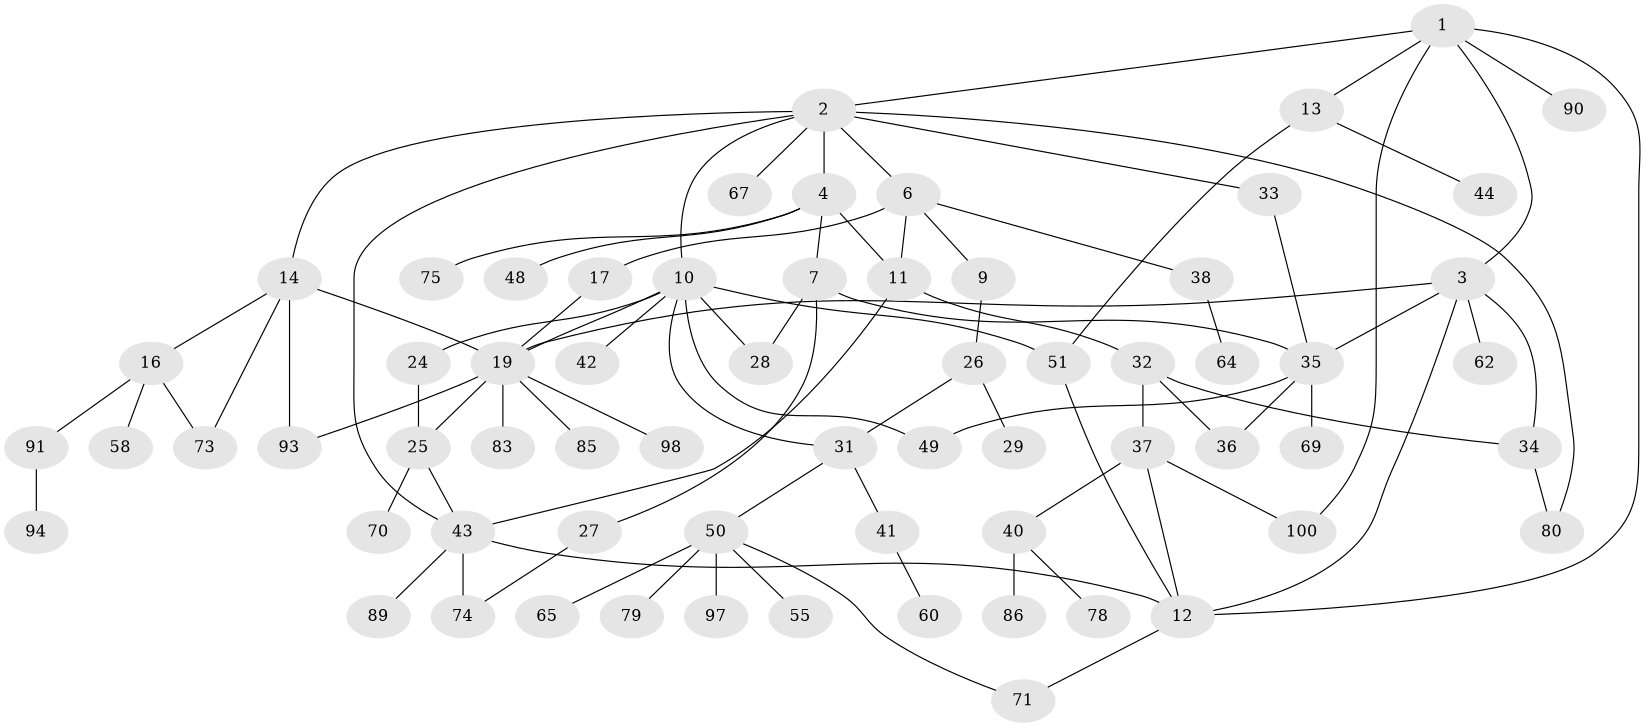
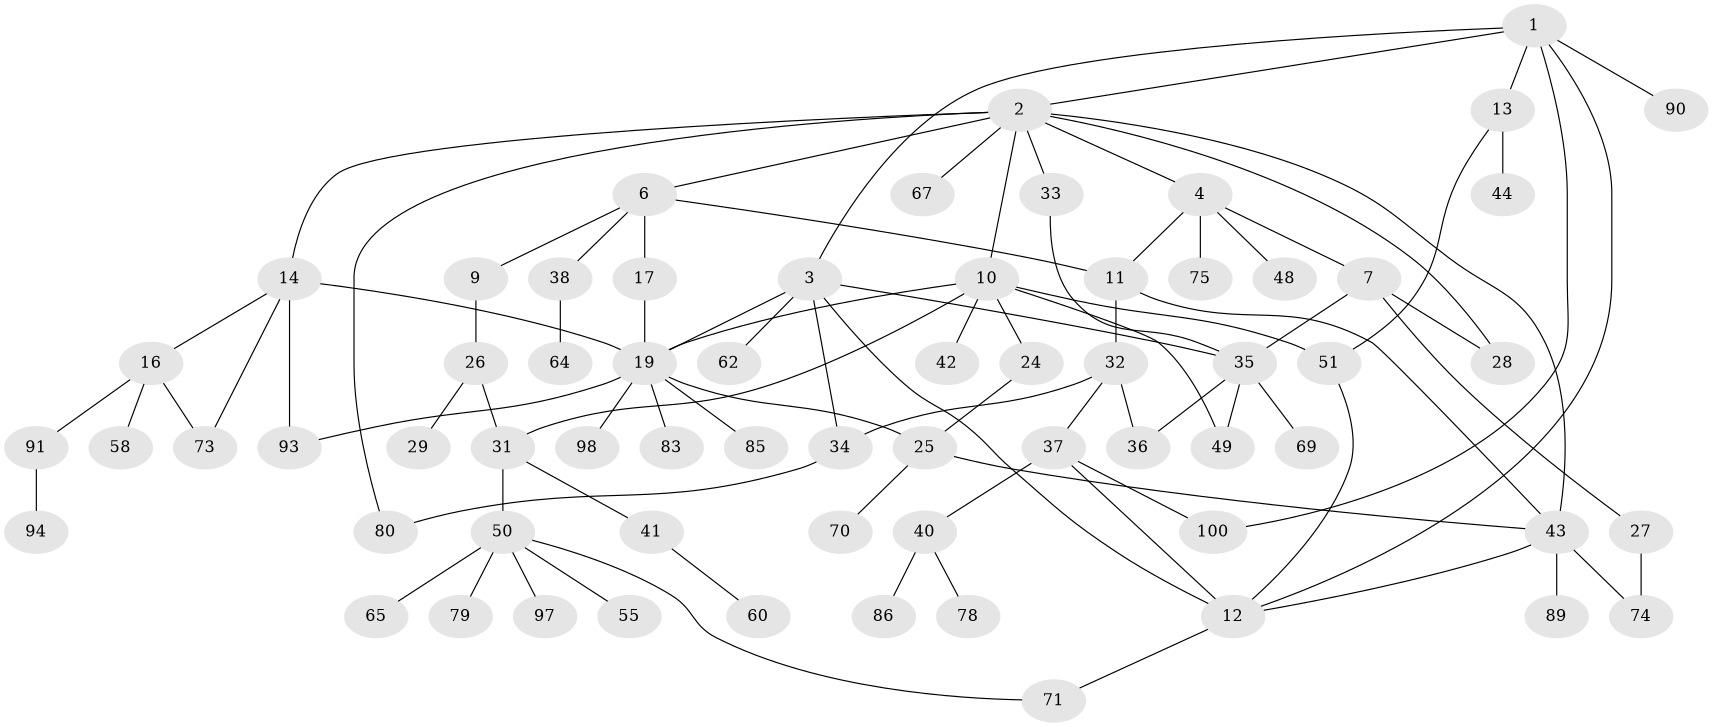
(723, 321) -> (1293, 190)
